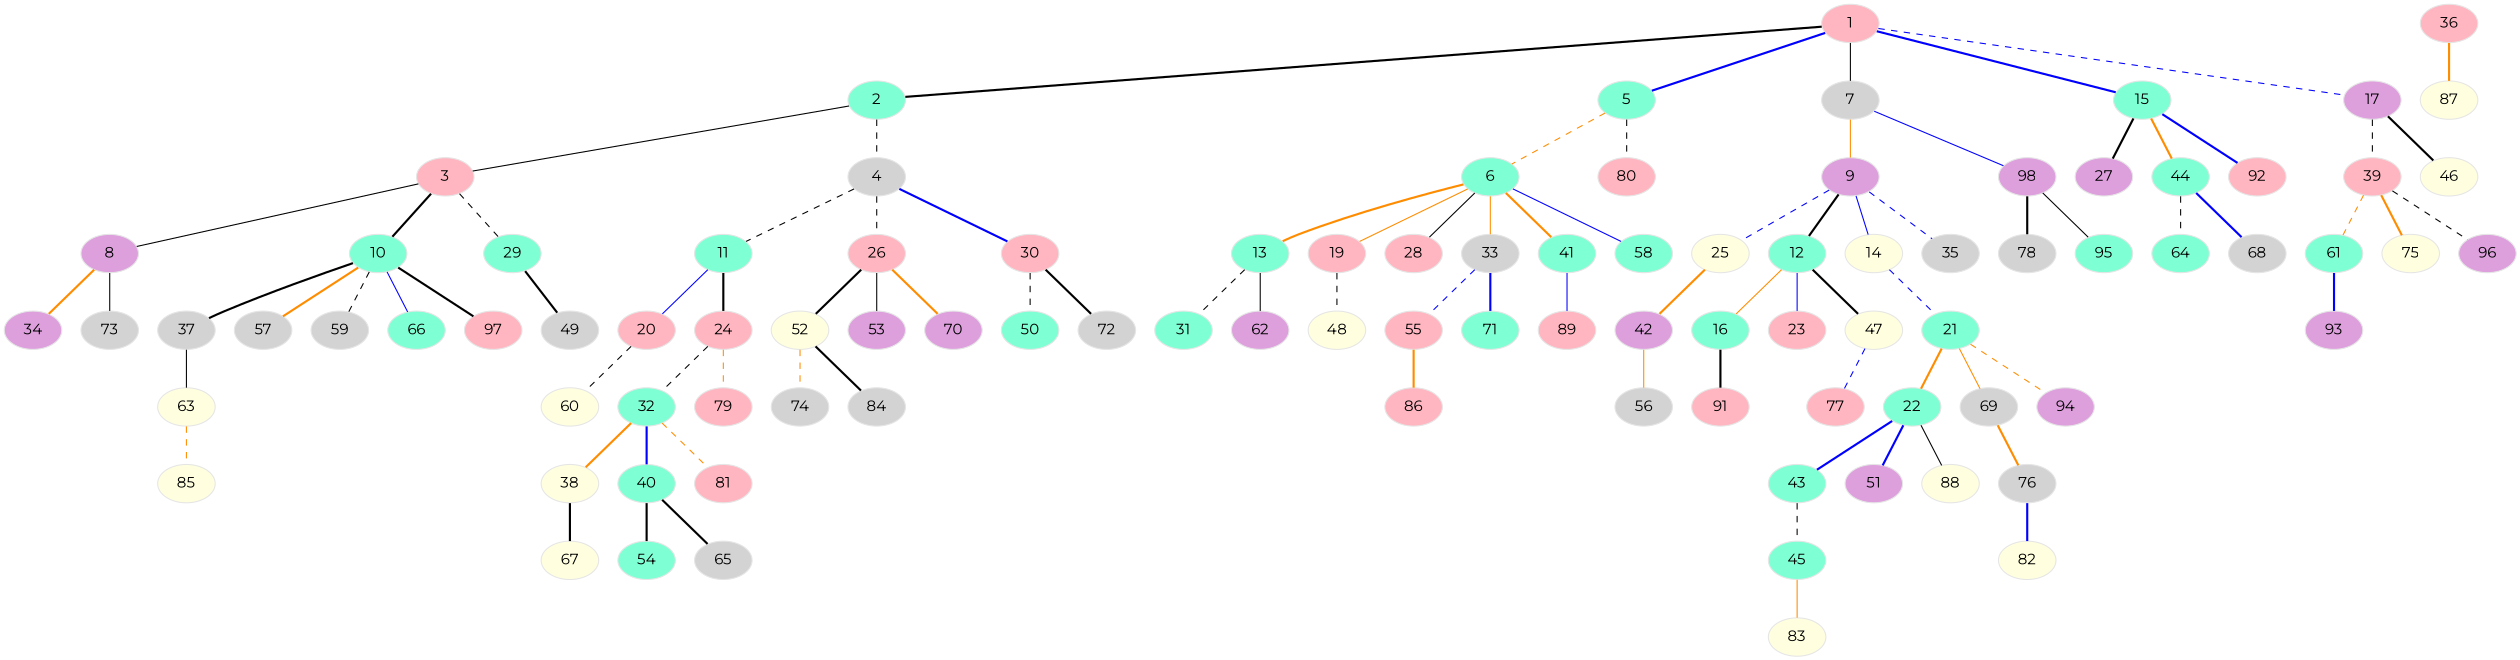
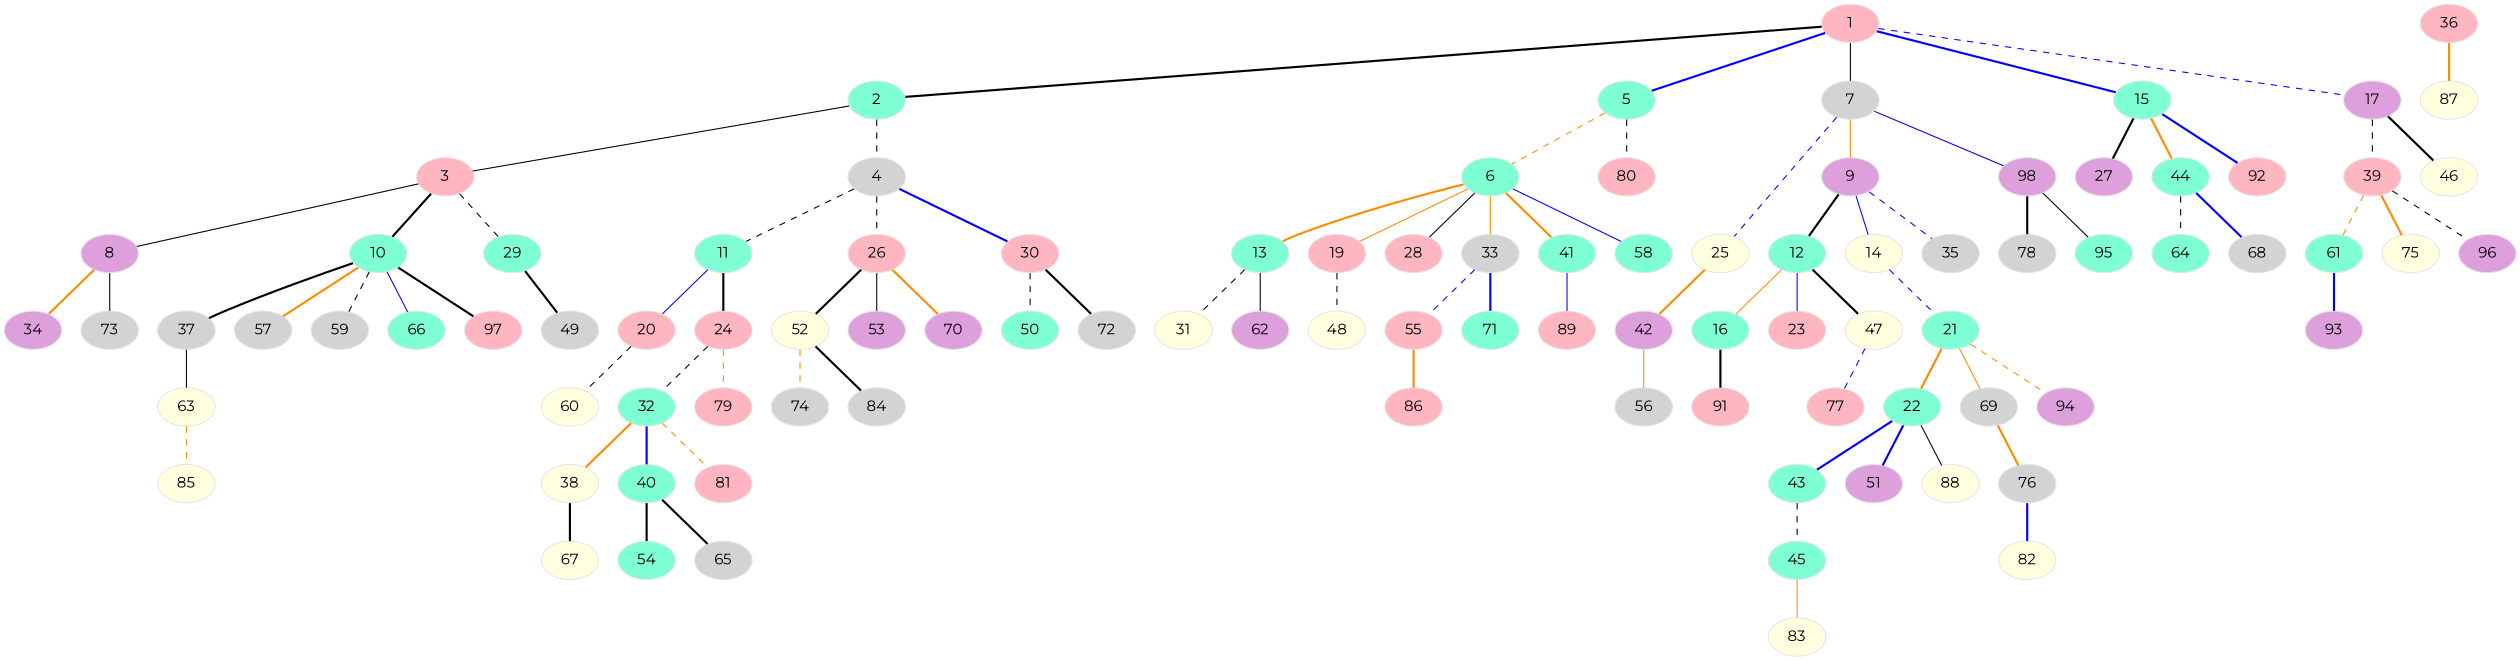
(1785, 215) -> (1786, 177)
(1184, 330) -> (1184, 330)
